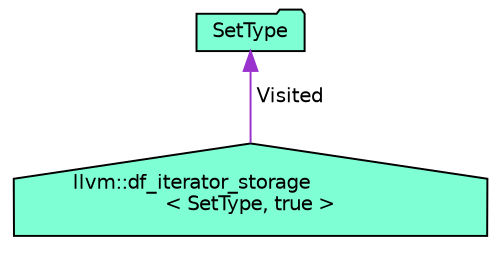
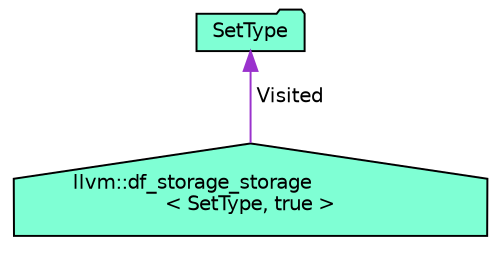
(251, 195) -> (251, 195)
